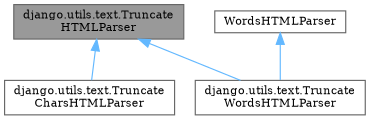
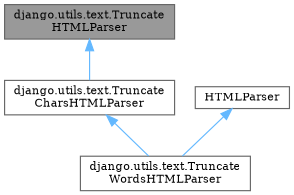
(280, 22) -> (242, 98)
(195, 62) -> (132, 140)
